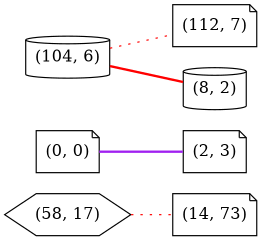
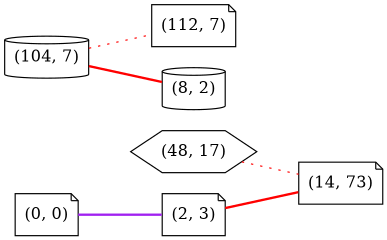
(68, 57) -> (47, 57)
none -> (262, 200)
(68, 215) -> (194, 152)
